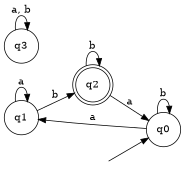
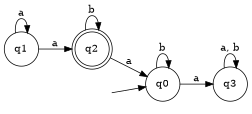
(56, 95) -> (55, 43)
(96, 125) -> (193, 84)
